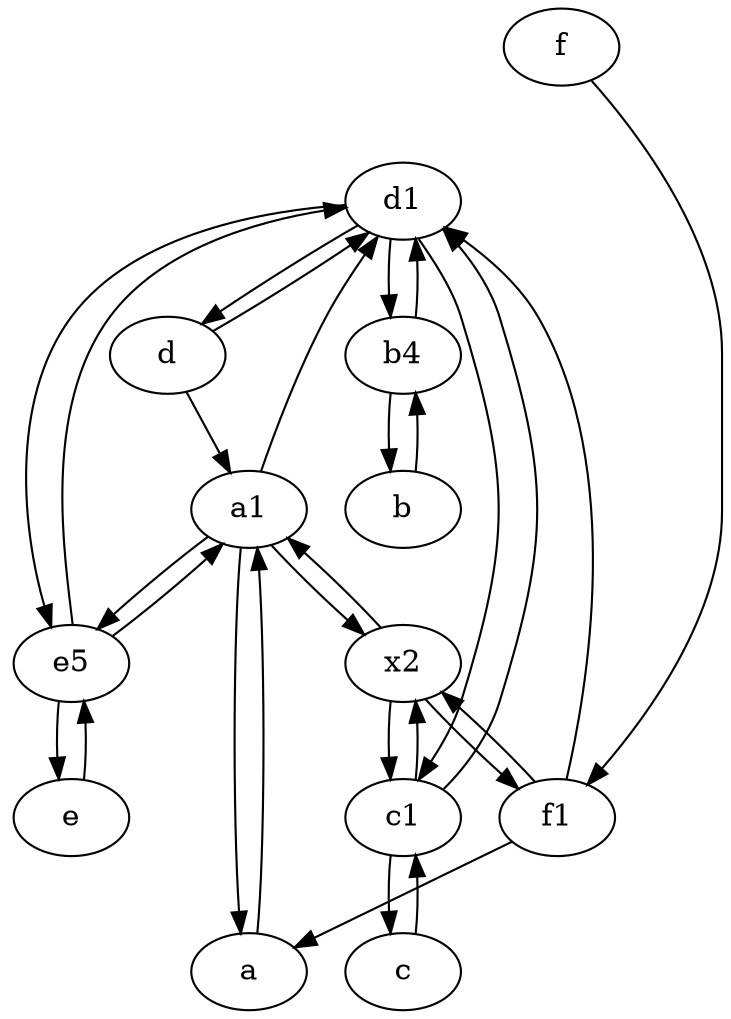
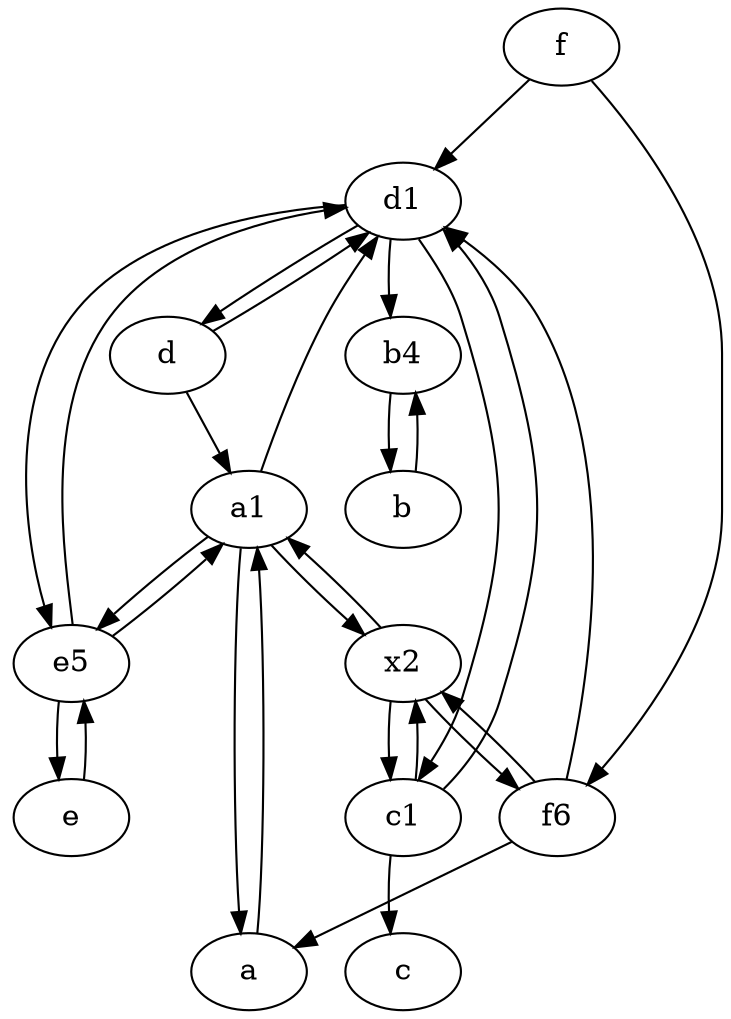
(417, 289) -> (490, 117)
(557, 818) -> (557, 818)
(417, 905) -> none
